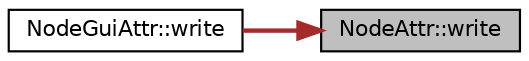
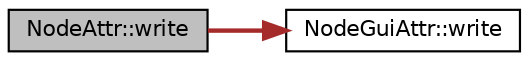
(270, 31) -> (236, 31)
